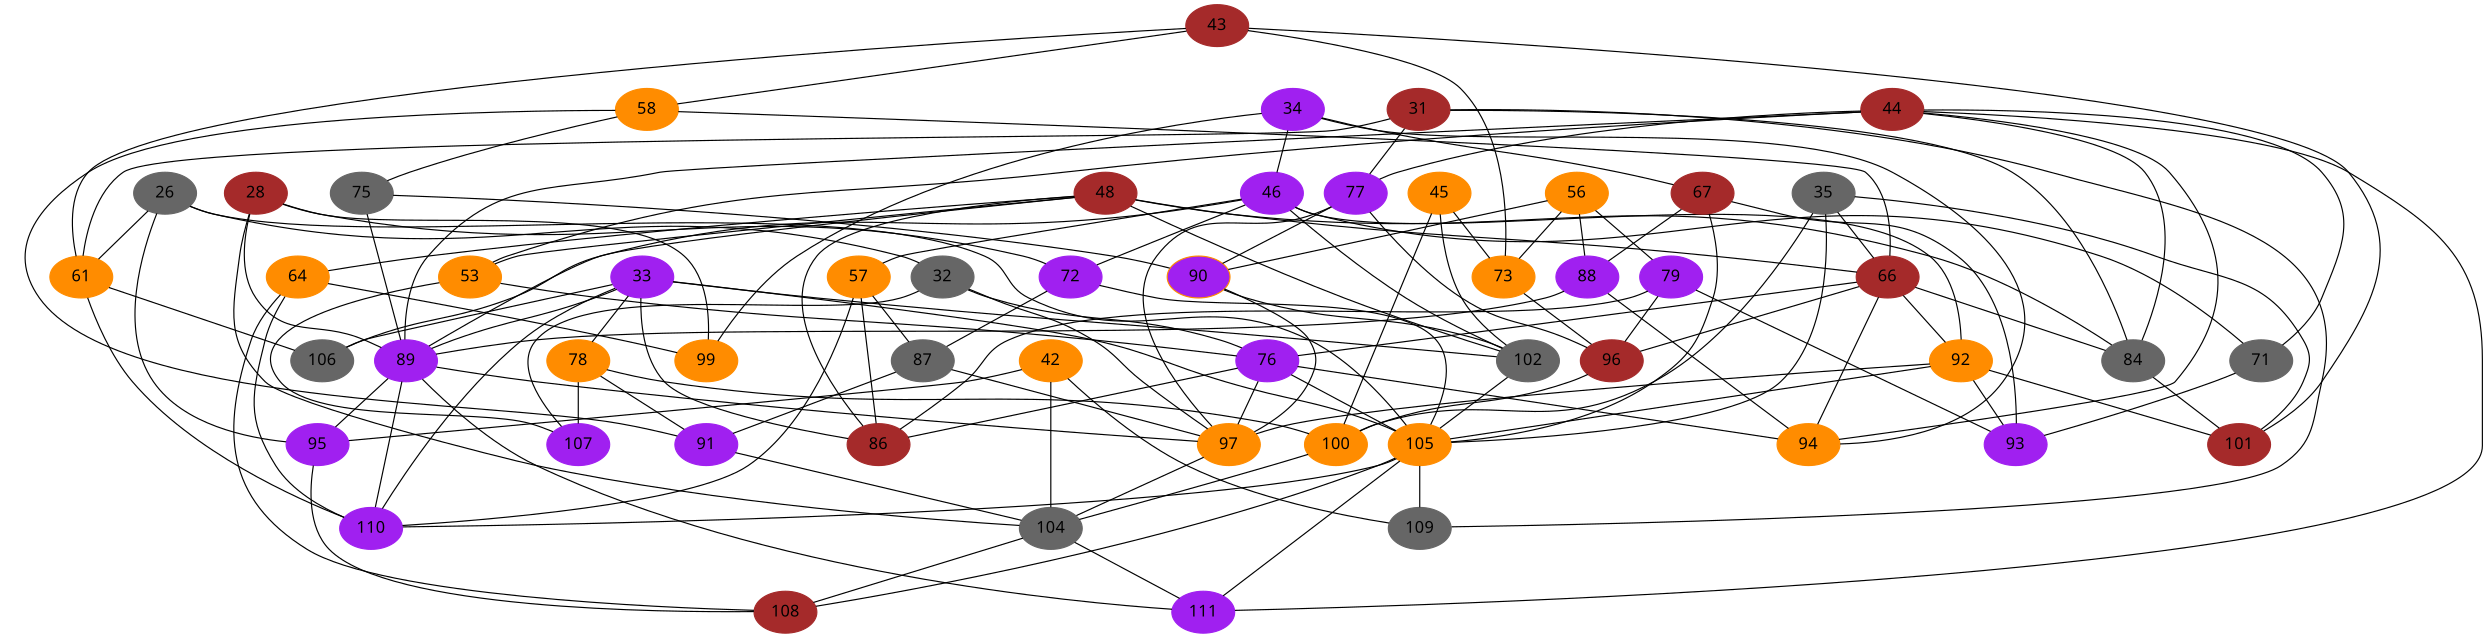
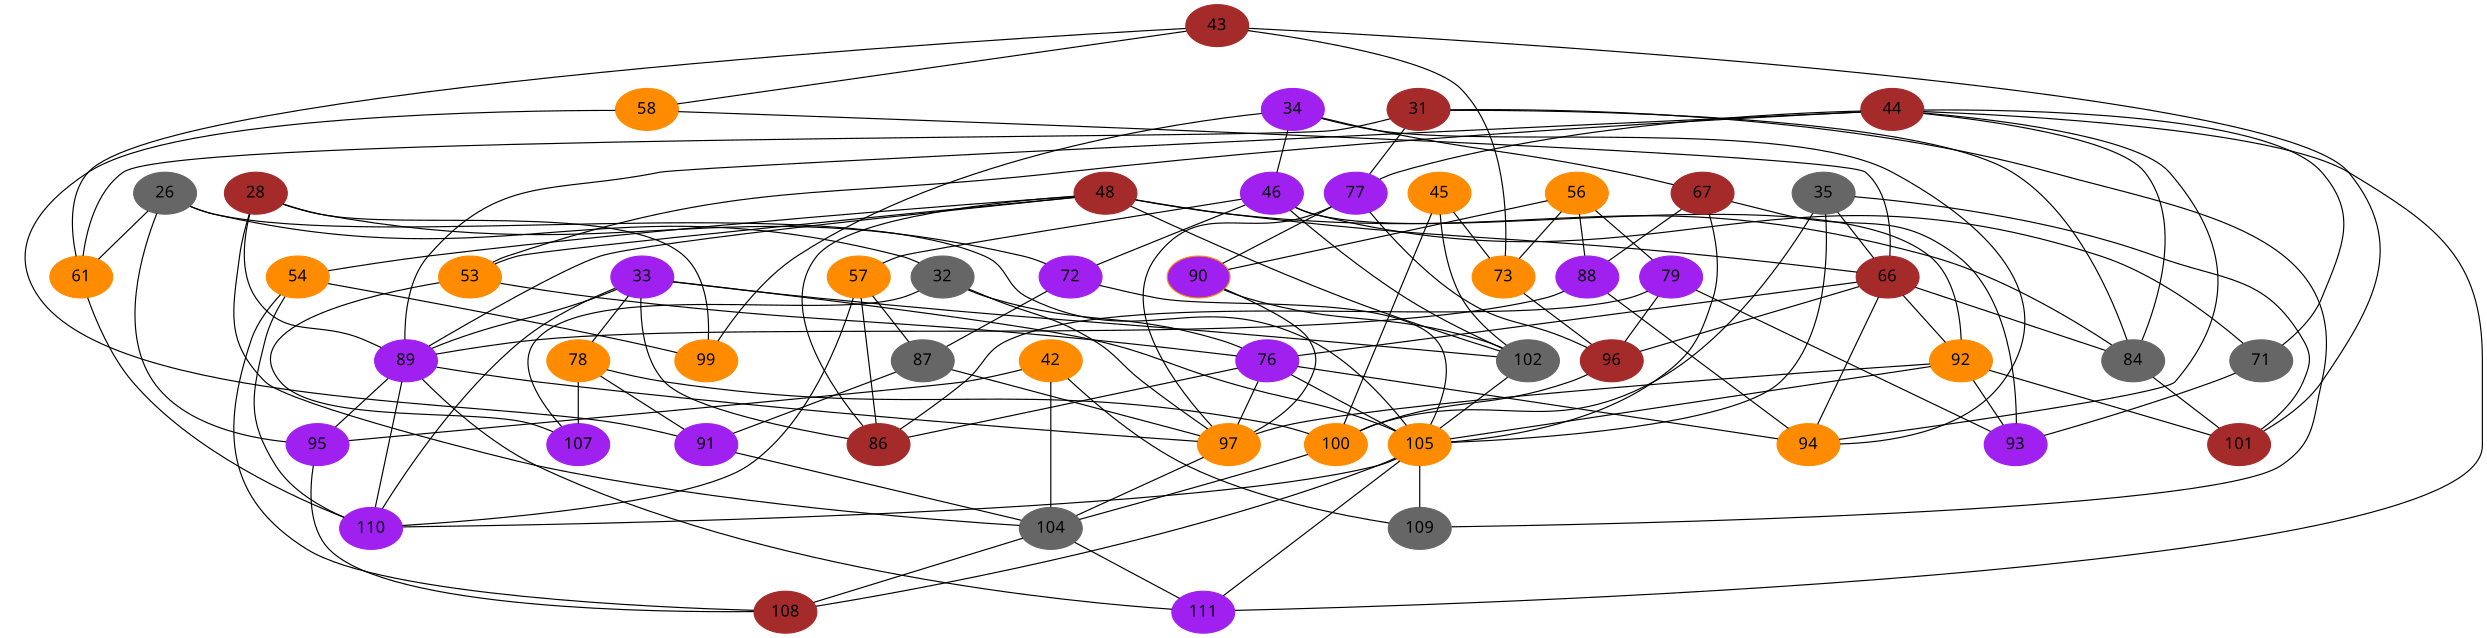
(362, 193) -> none
(298, 277) -> (298, 277)
(322, 361) -> none
